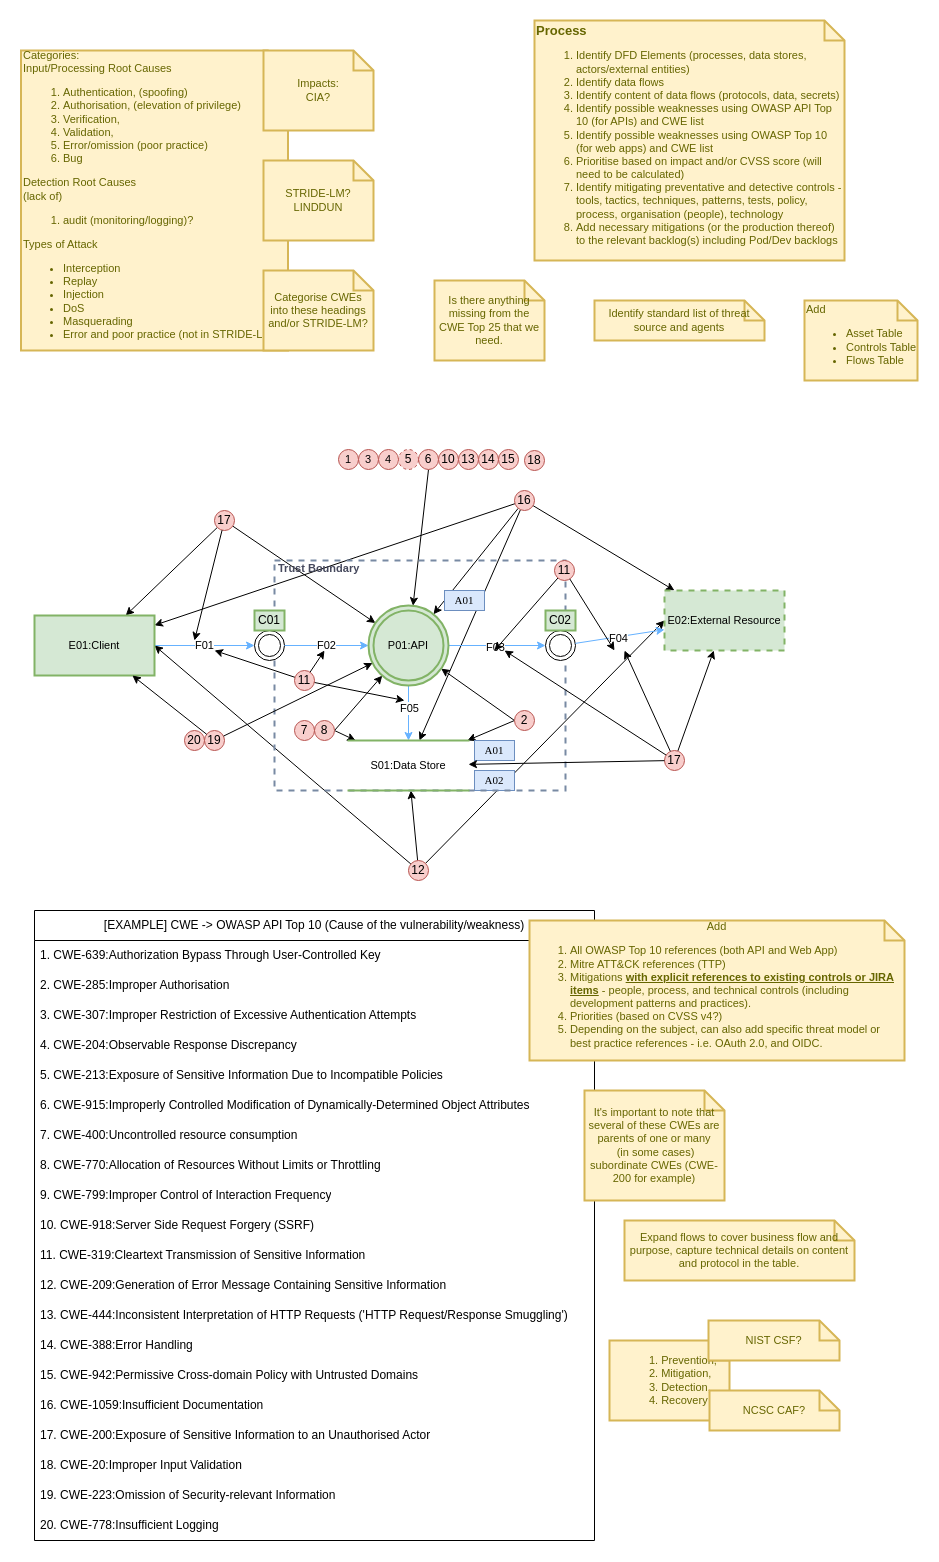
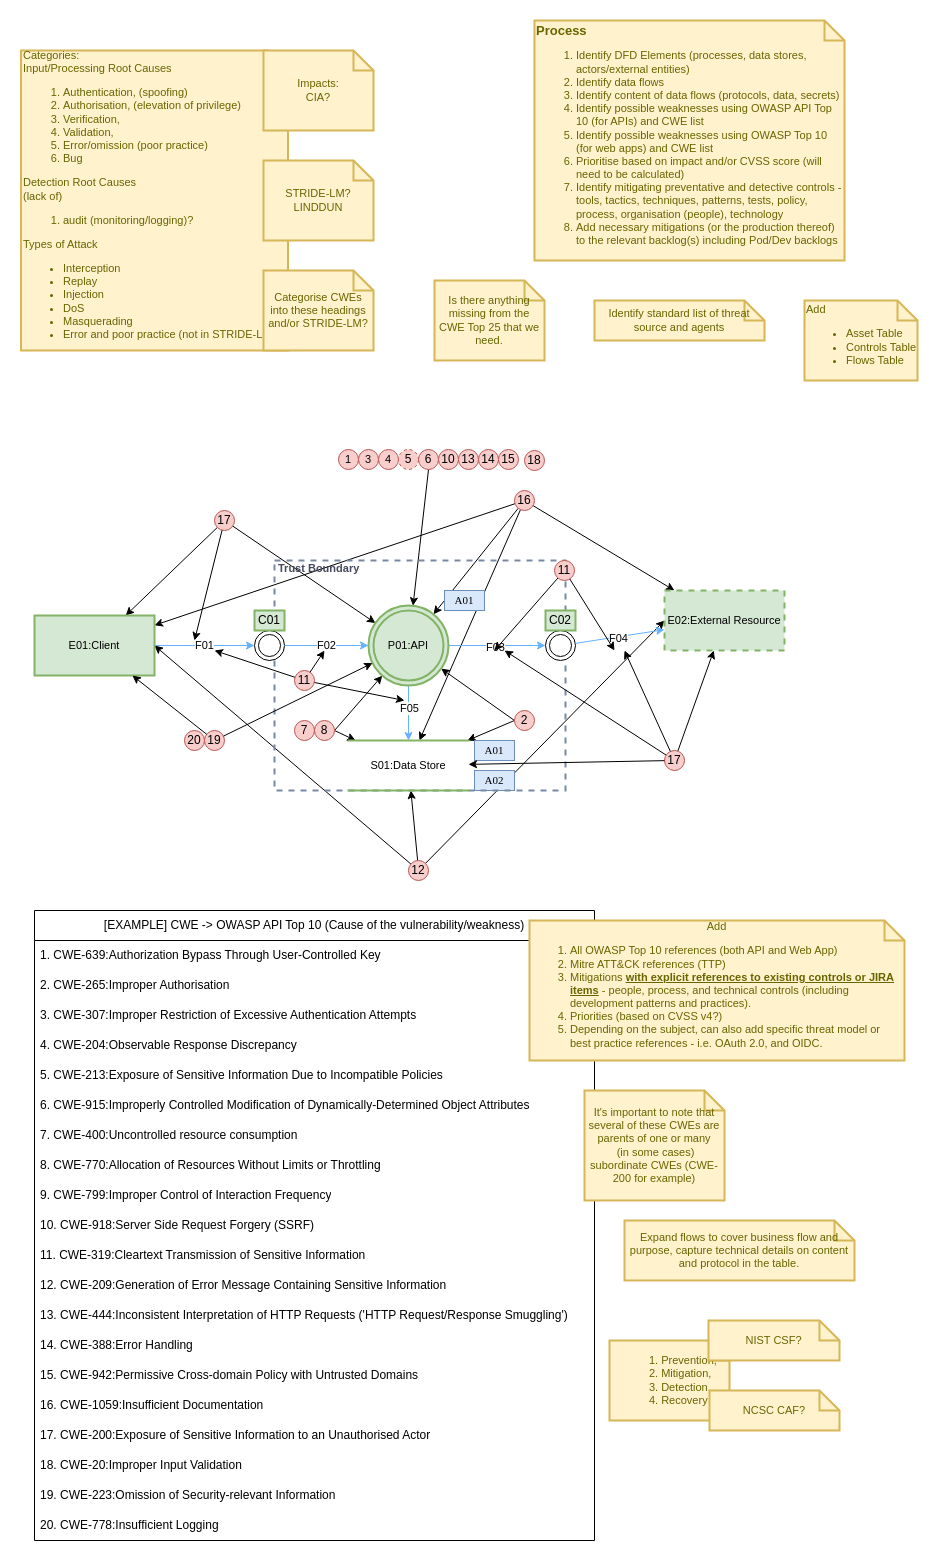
(142, 986) -> (142, 986)
